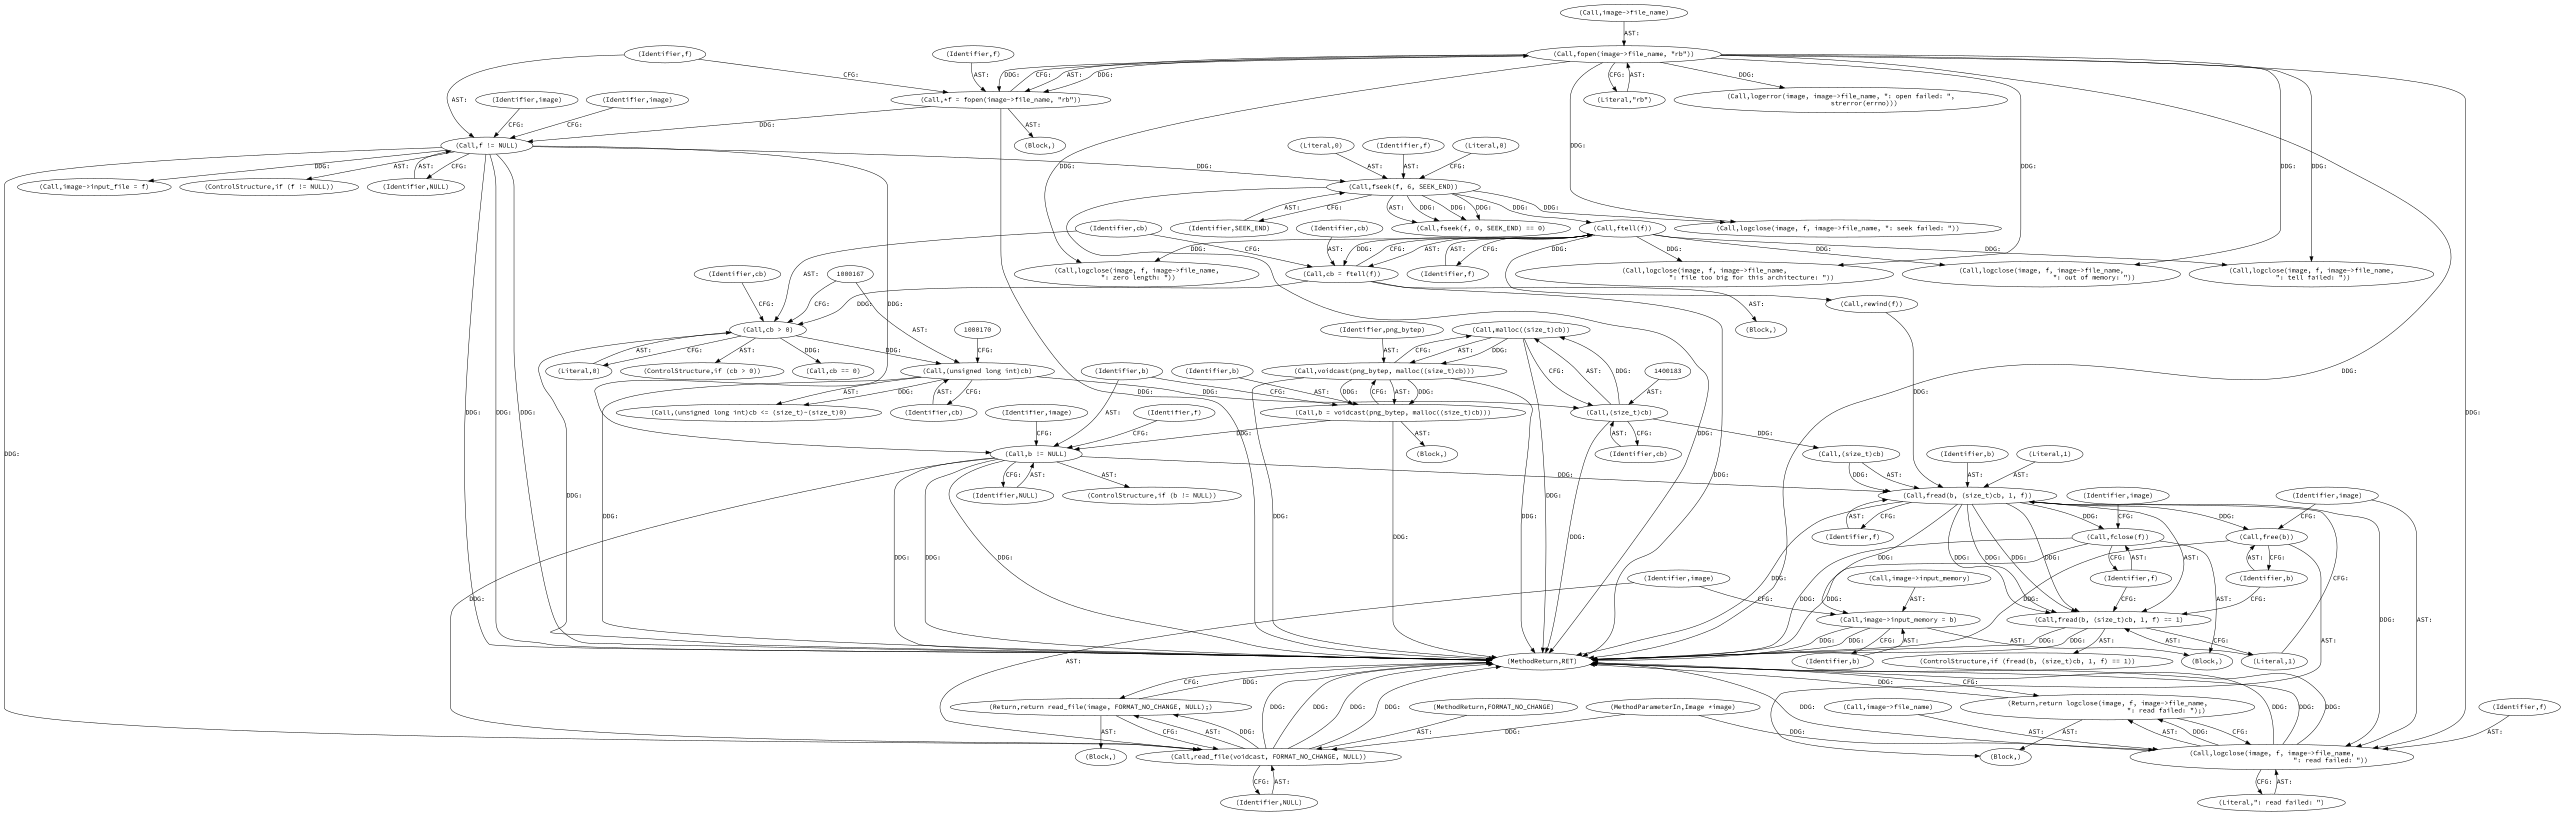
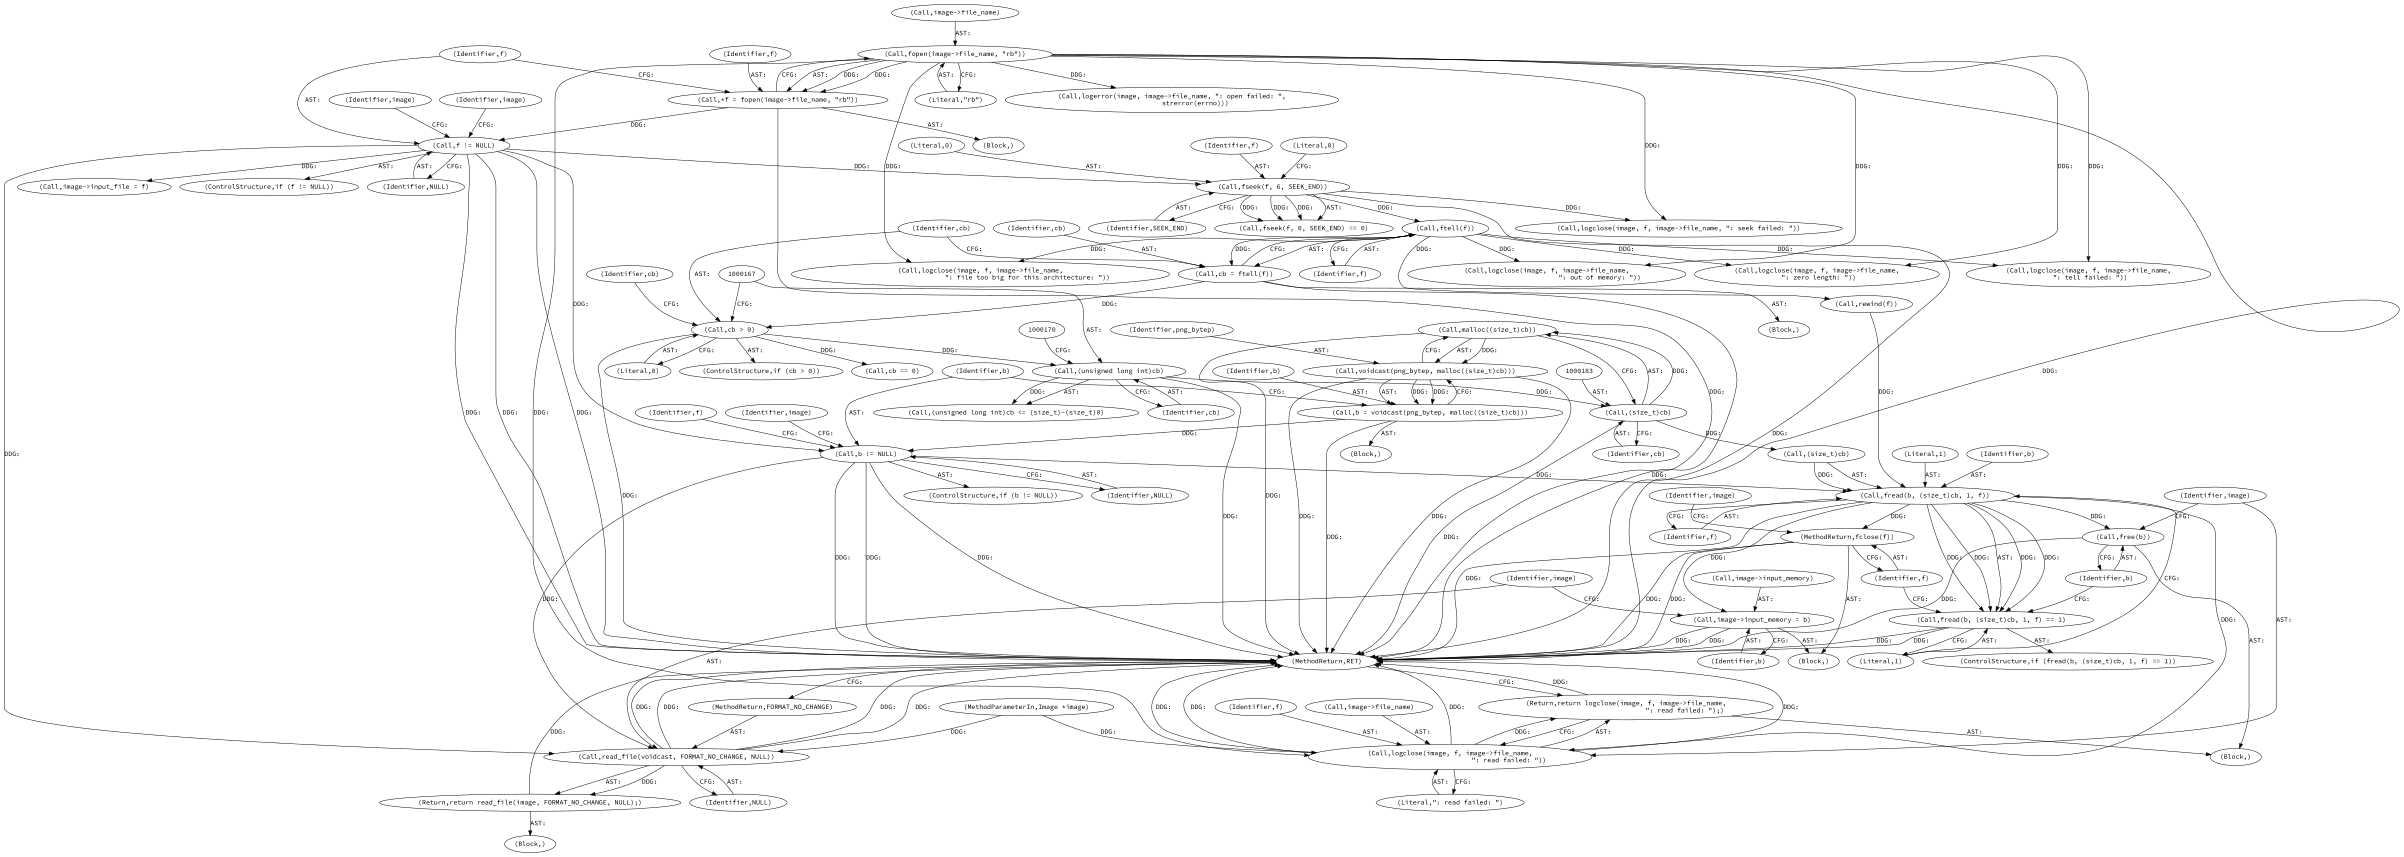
(1668, 371) -> (1579, 371)
(2118, 537) -> (1847, 537)
(1306, 668) -> (1032, 665)
(1163, 736) -> none
